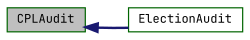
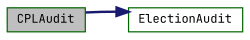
(113, 28) -> (101, 12)
